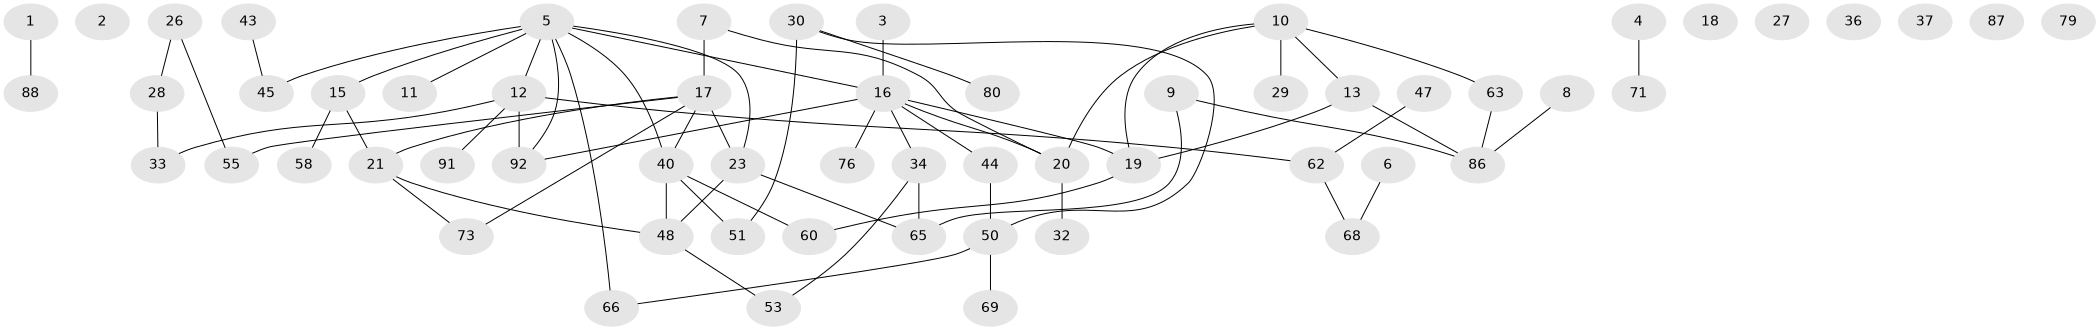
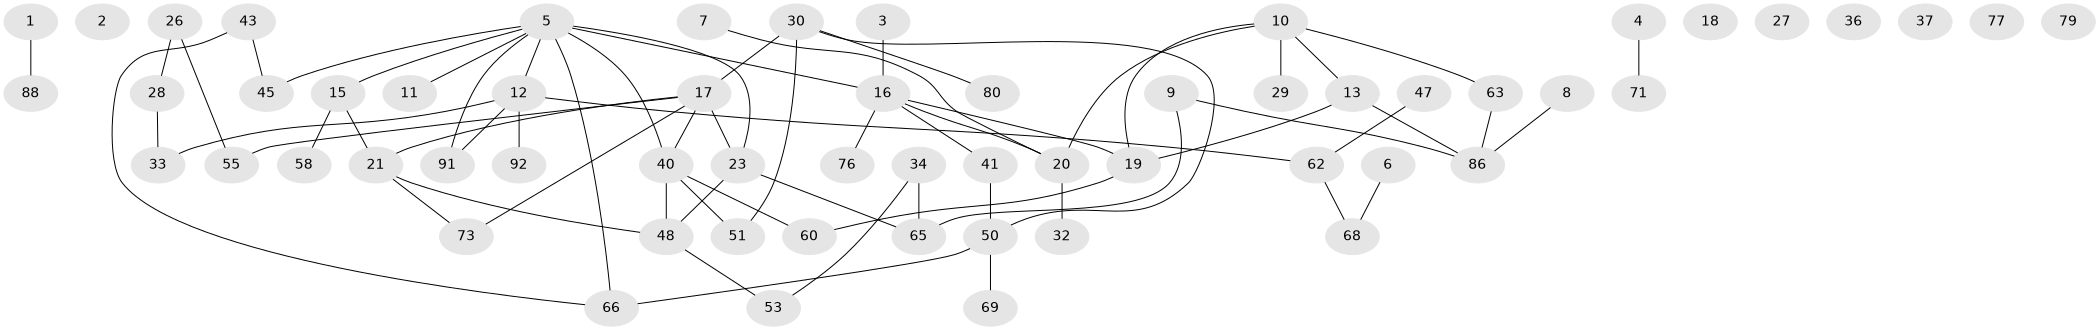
(1997, 22) -> (1997, 22)
(704, 62) -> (750, 58)
(558, 92) -> (478, 83)
(701, 129) -> none
(904, 135) -> none
(990, 165) -> (990, 165)
none -> (235, 241)
